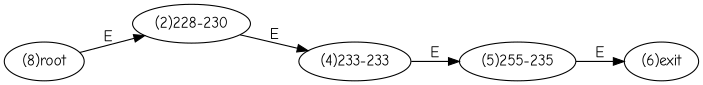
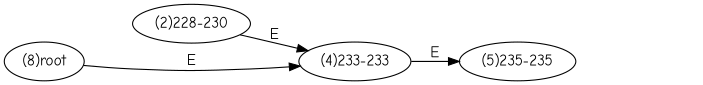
(107, 45) -> (186, 71)
(518, 61) -> (518, 61)
(661, 61) -> none
